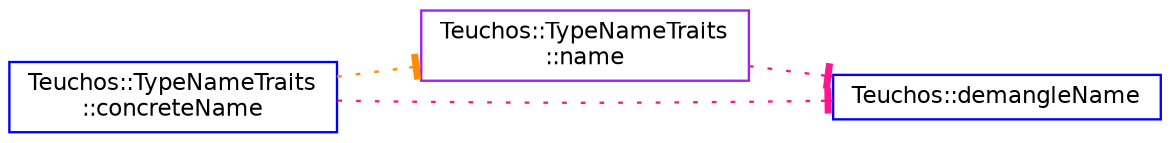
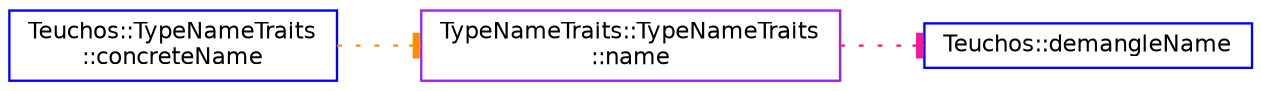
(585, 46) -> (631, 46)
(579, 103) -> none
